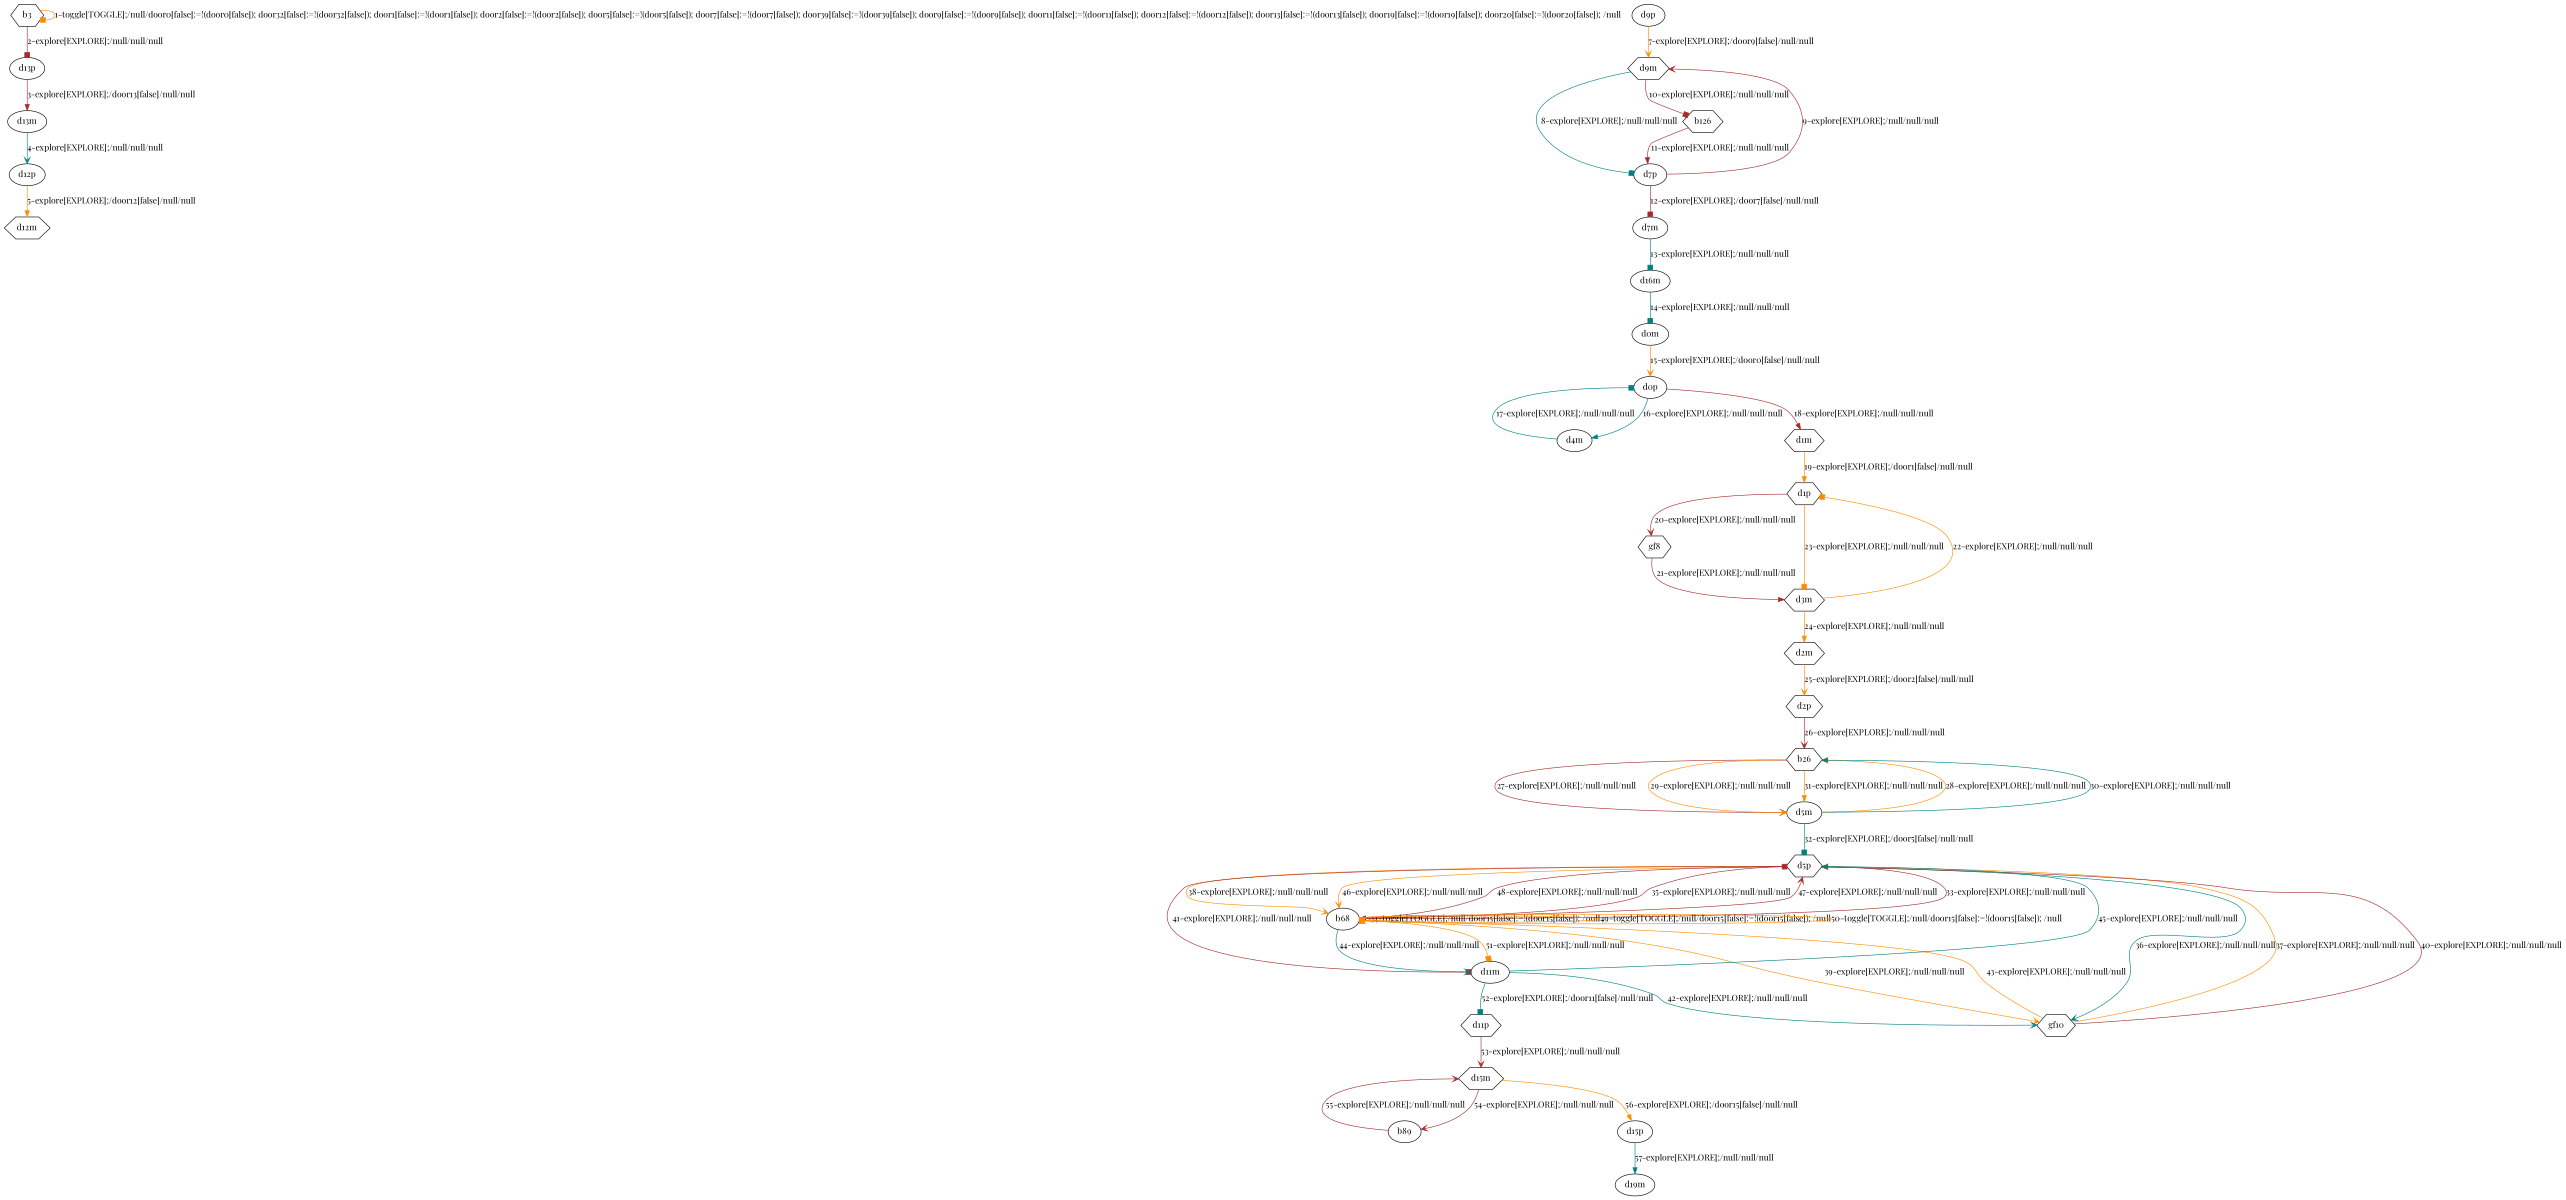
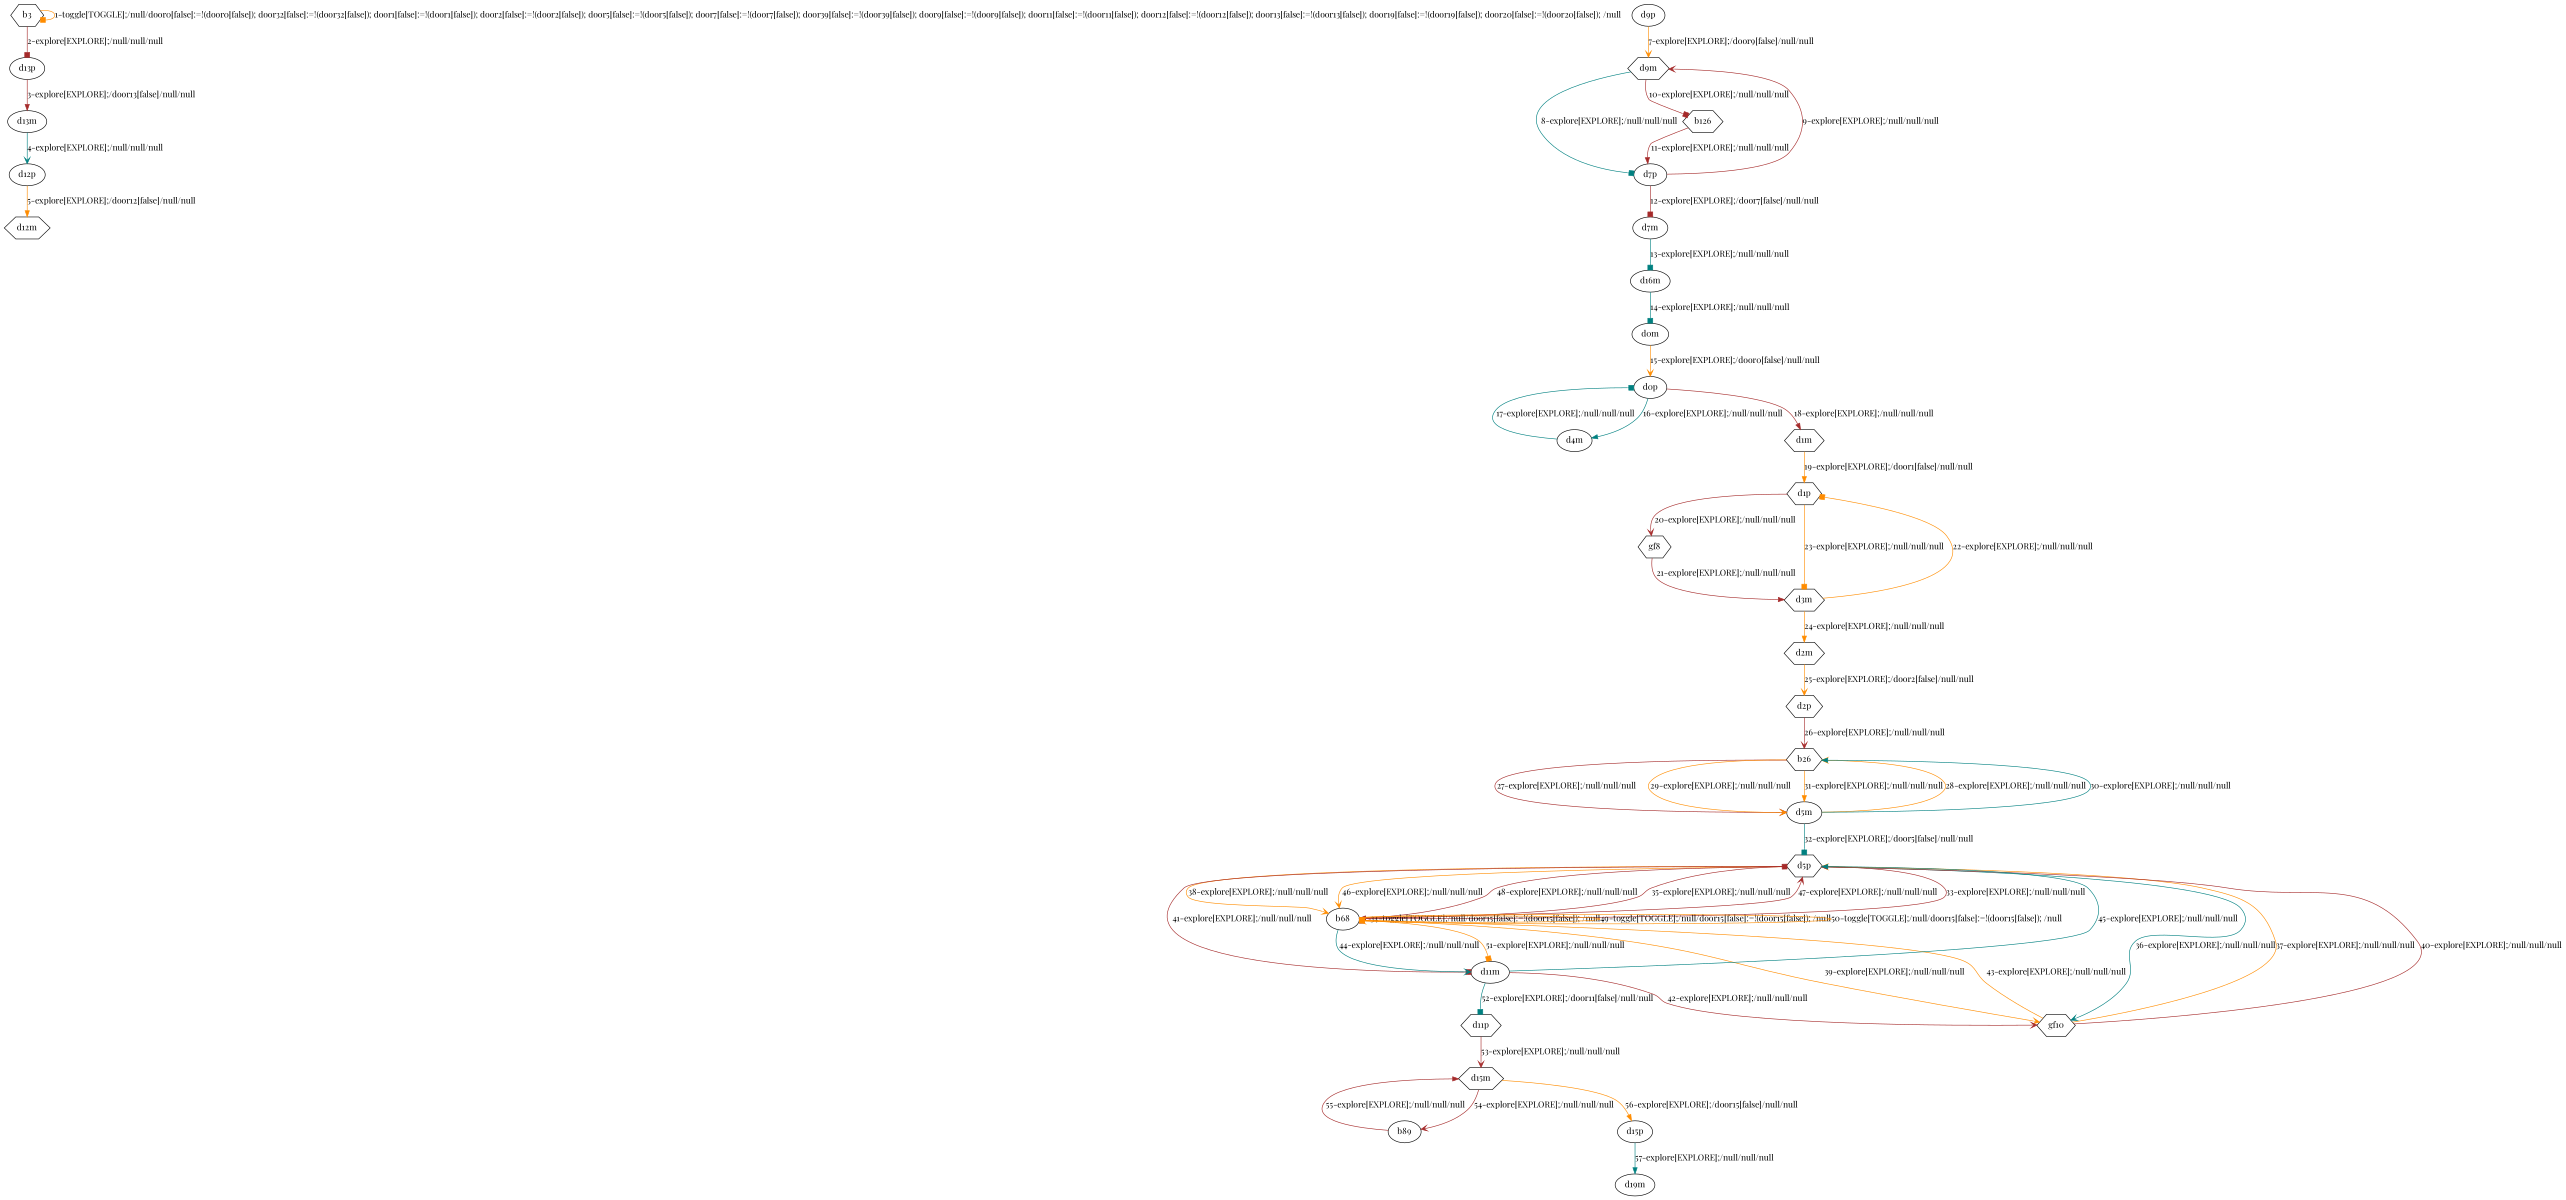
(1767, 1018) -> (1767, 1018)
(1347, 1089) -> (1347, 1089)
